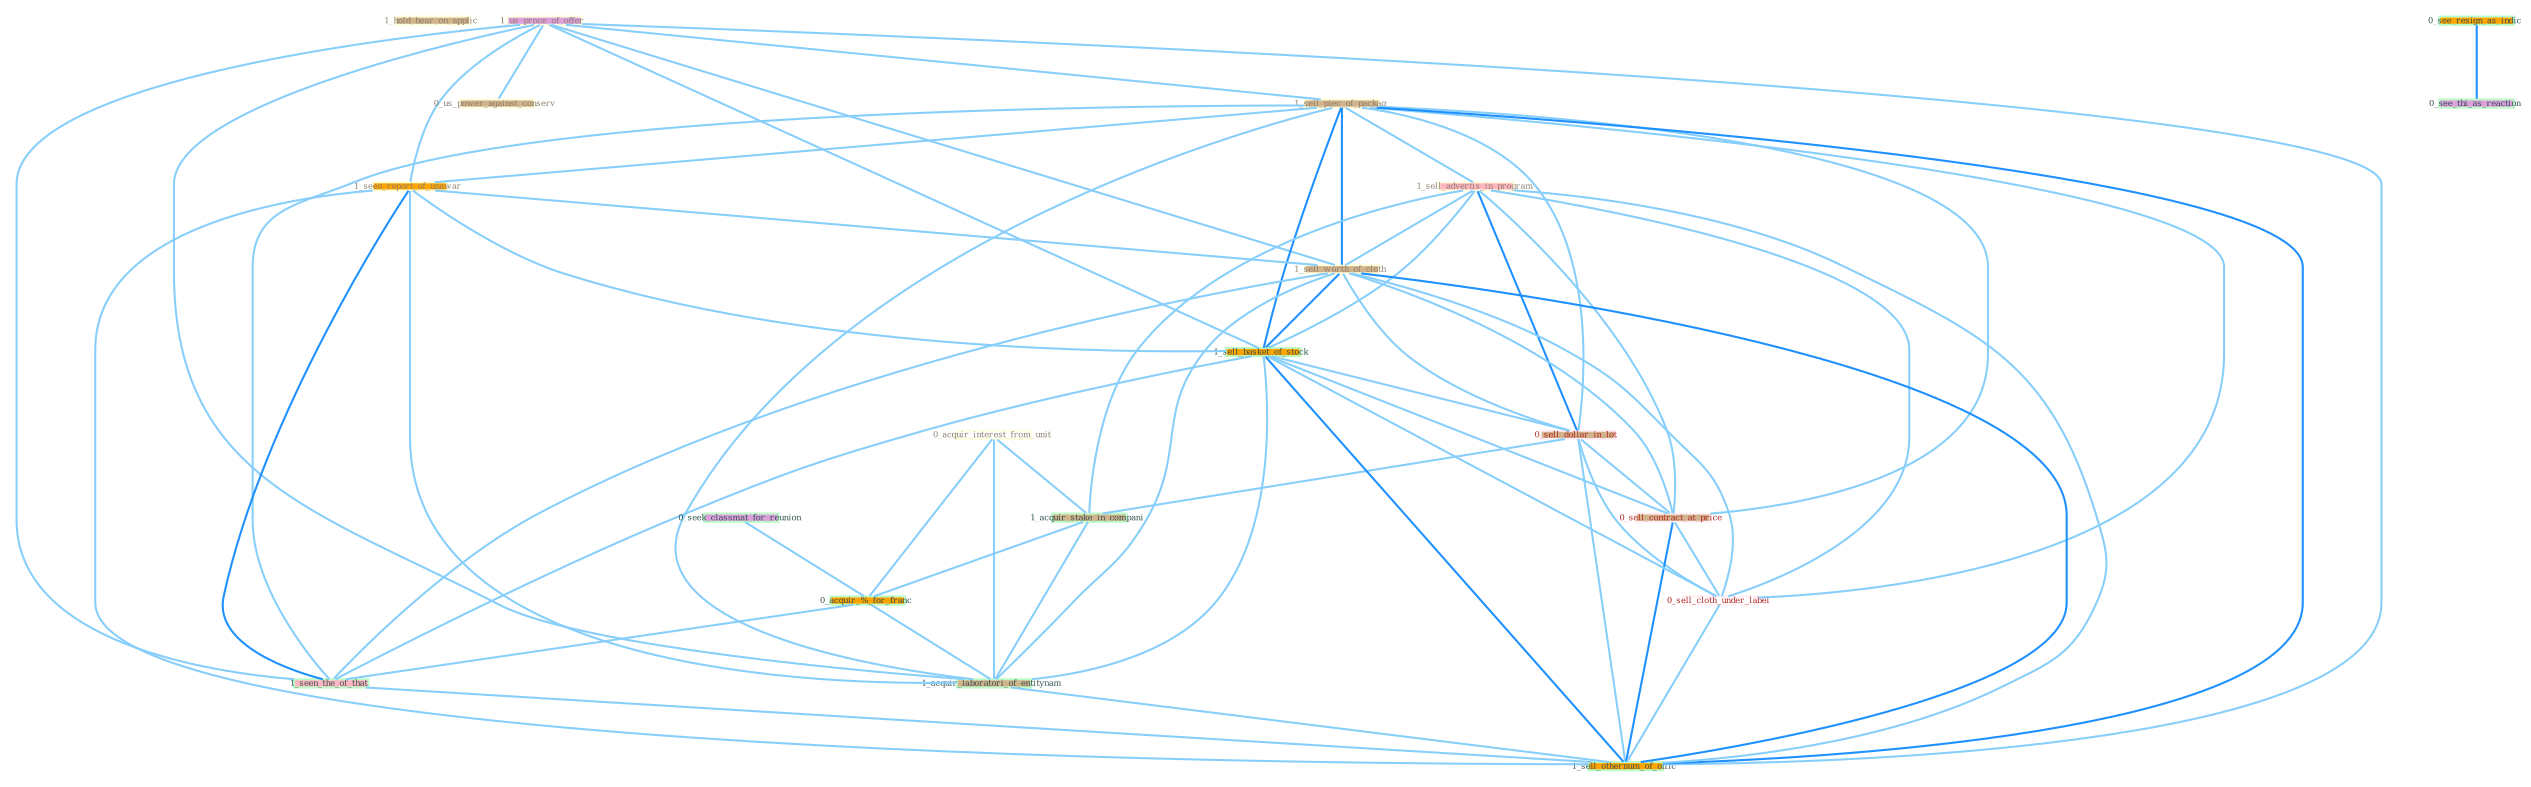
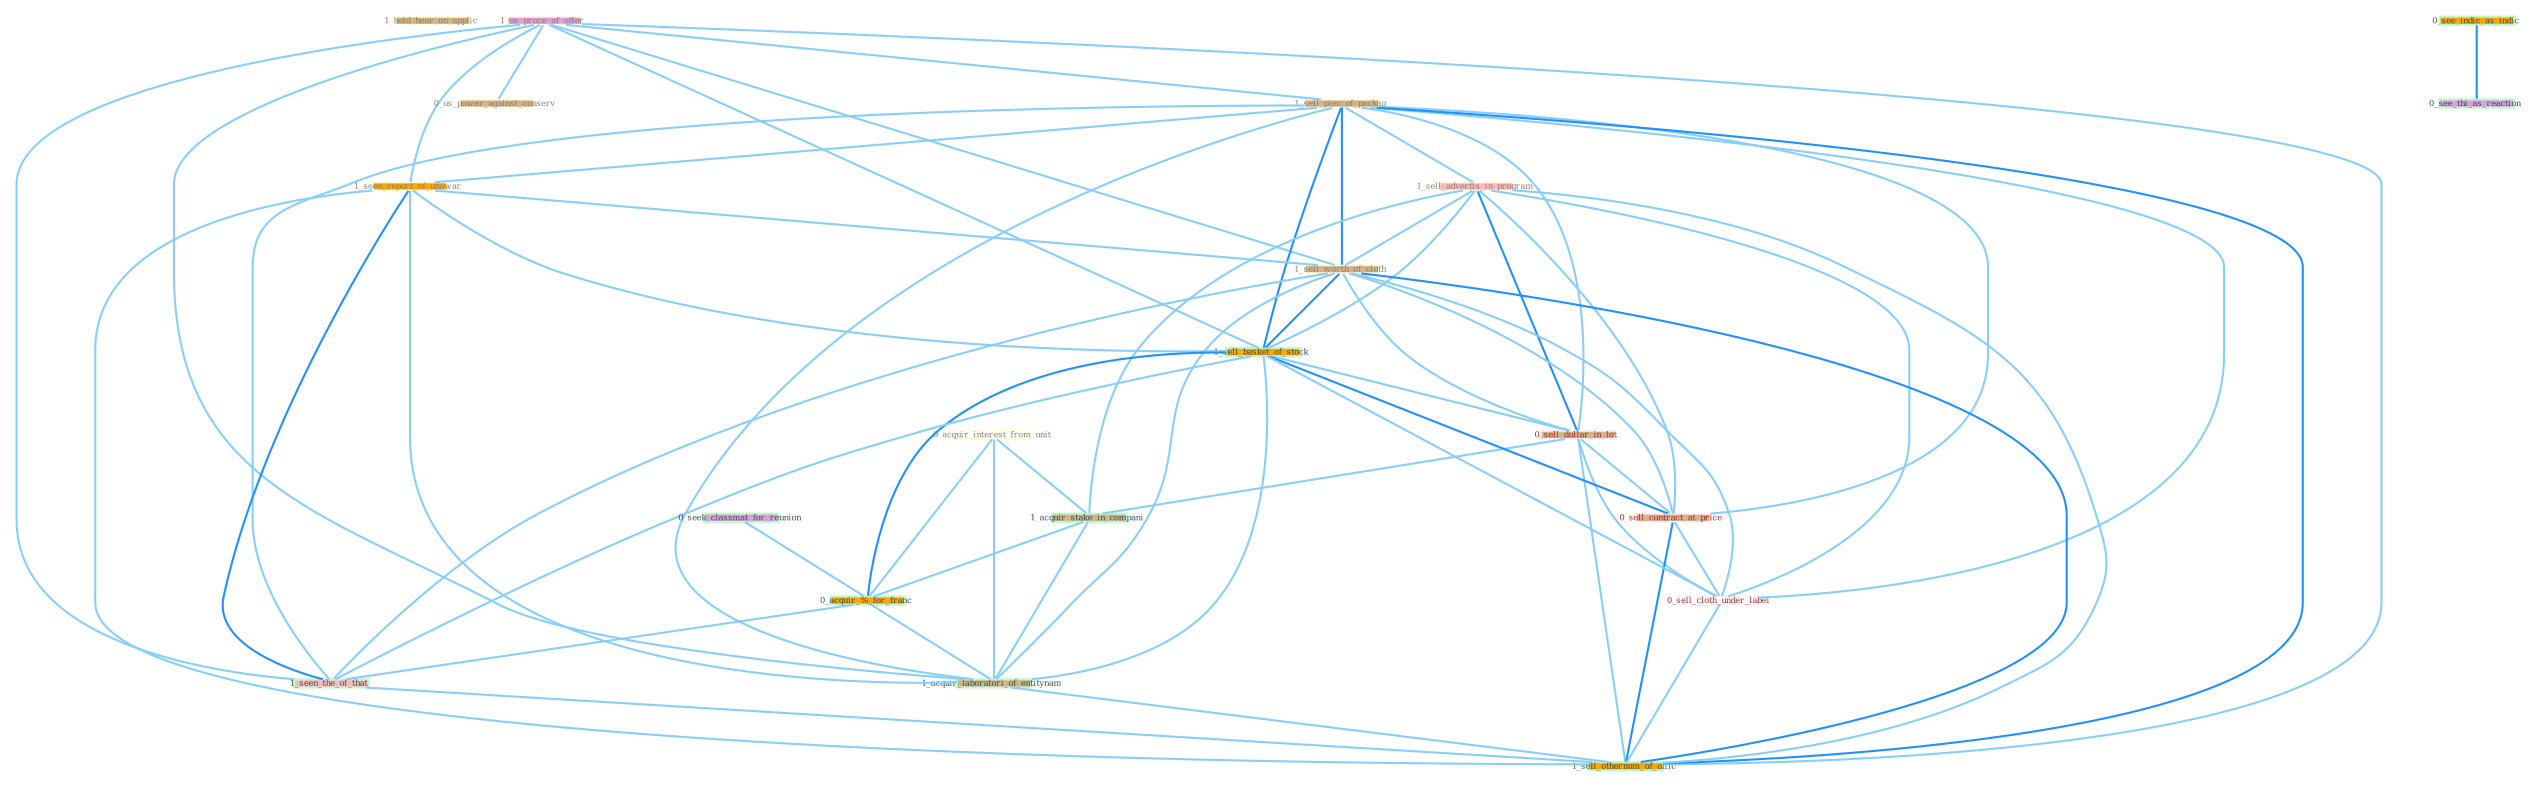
(2477, 21) -> (2477, 21)
(1468, 435) -> (1468, 435)
(1445, 559) -> (989, 398)
